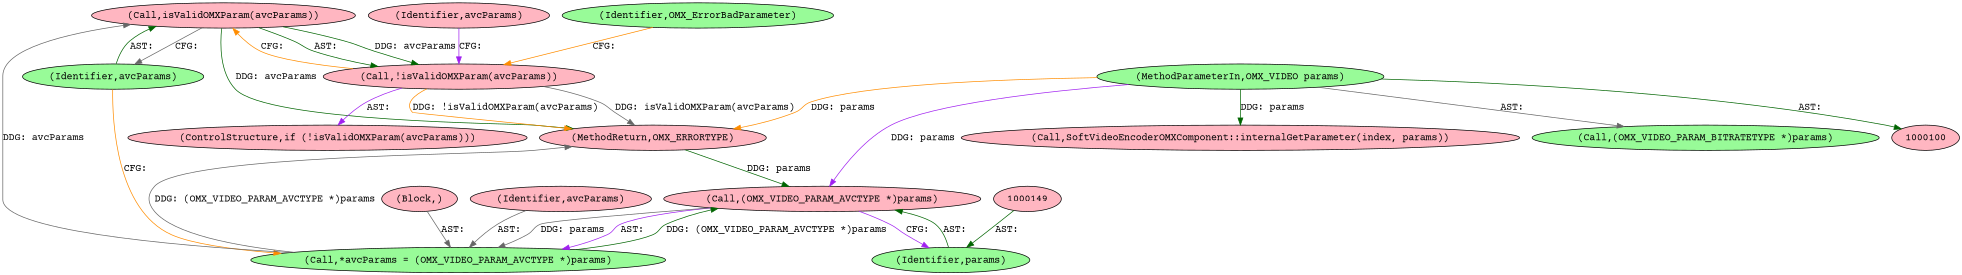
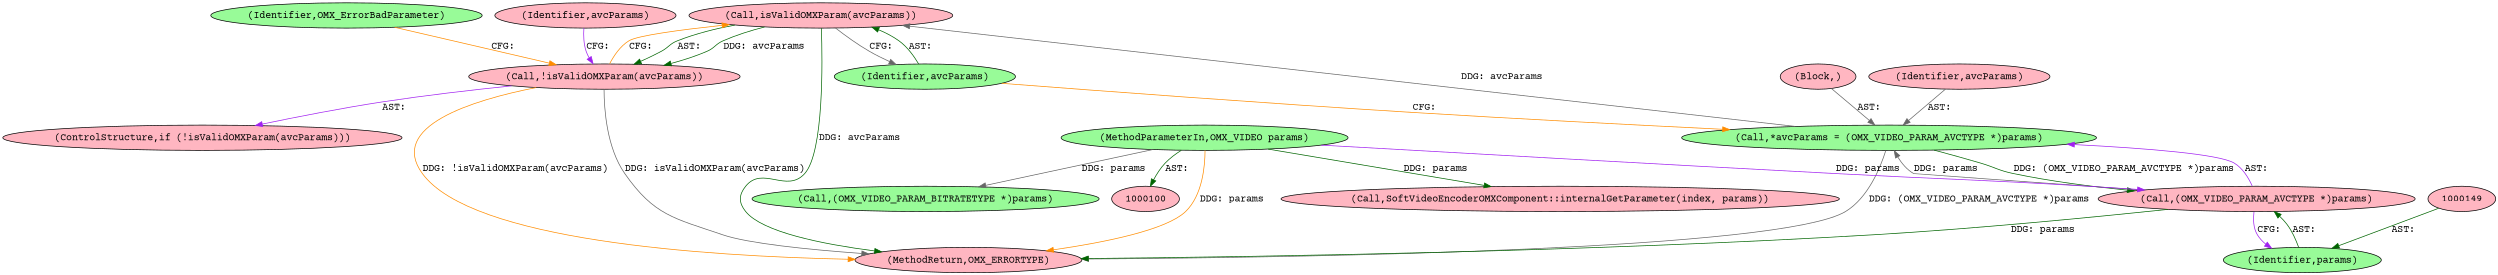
(1515, 107) -> (1114, 168)
(734, 167) -> (1683, 244)
